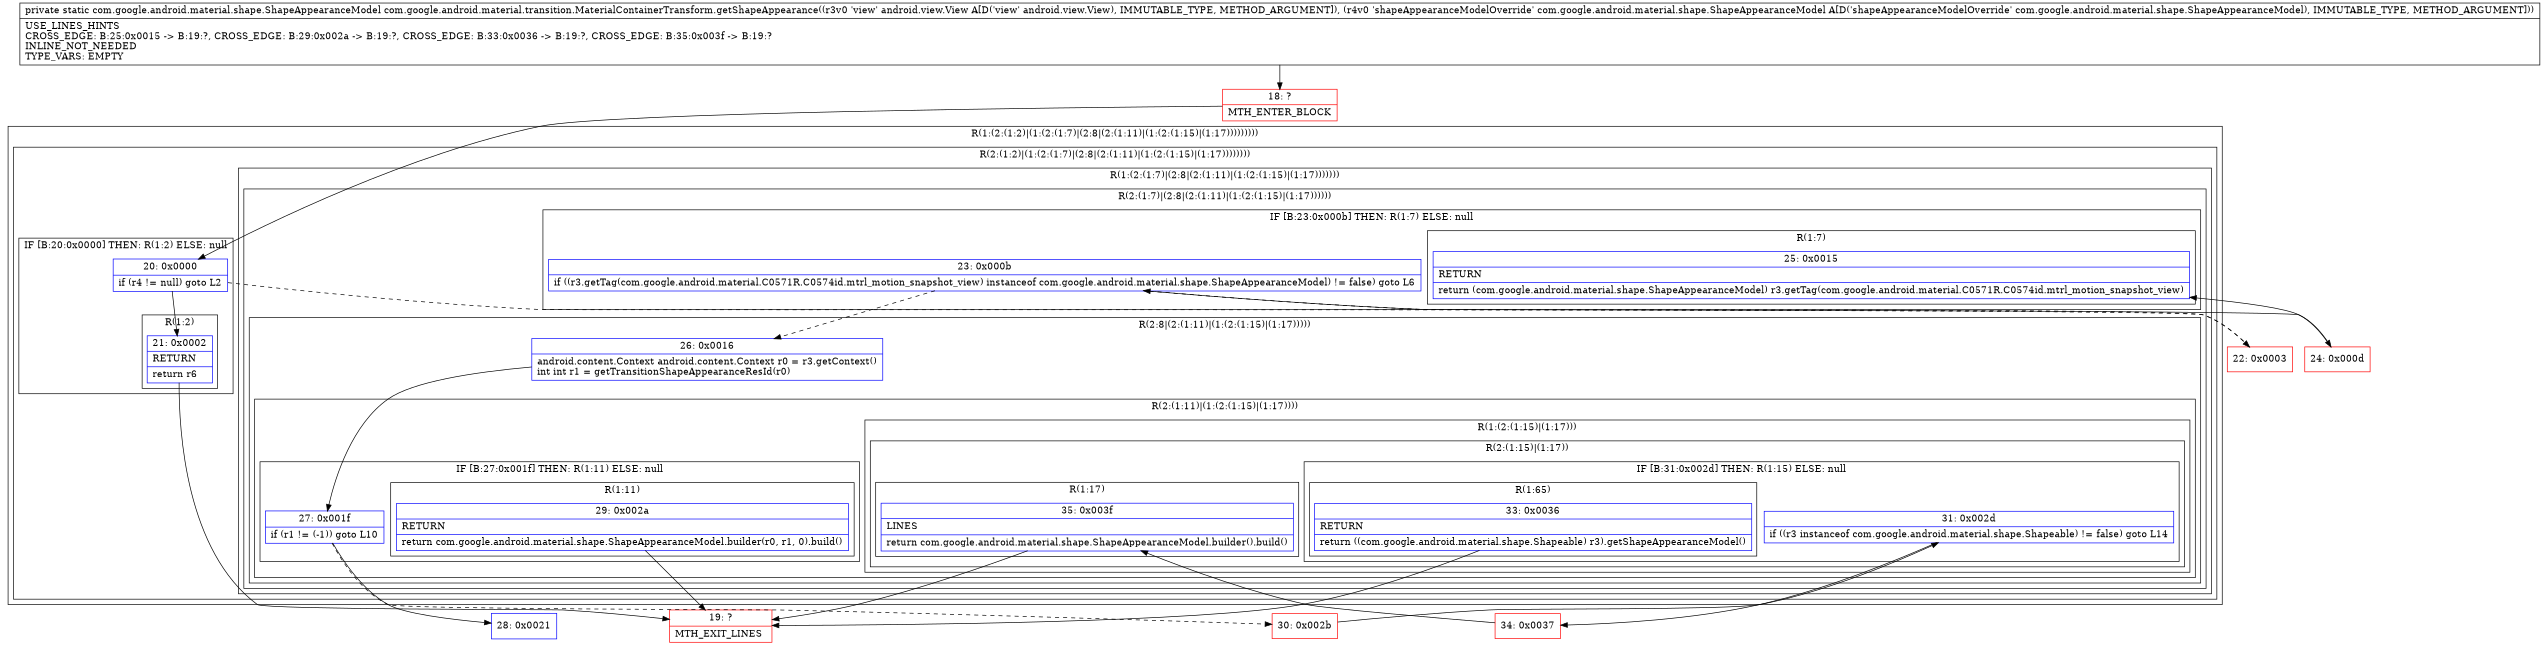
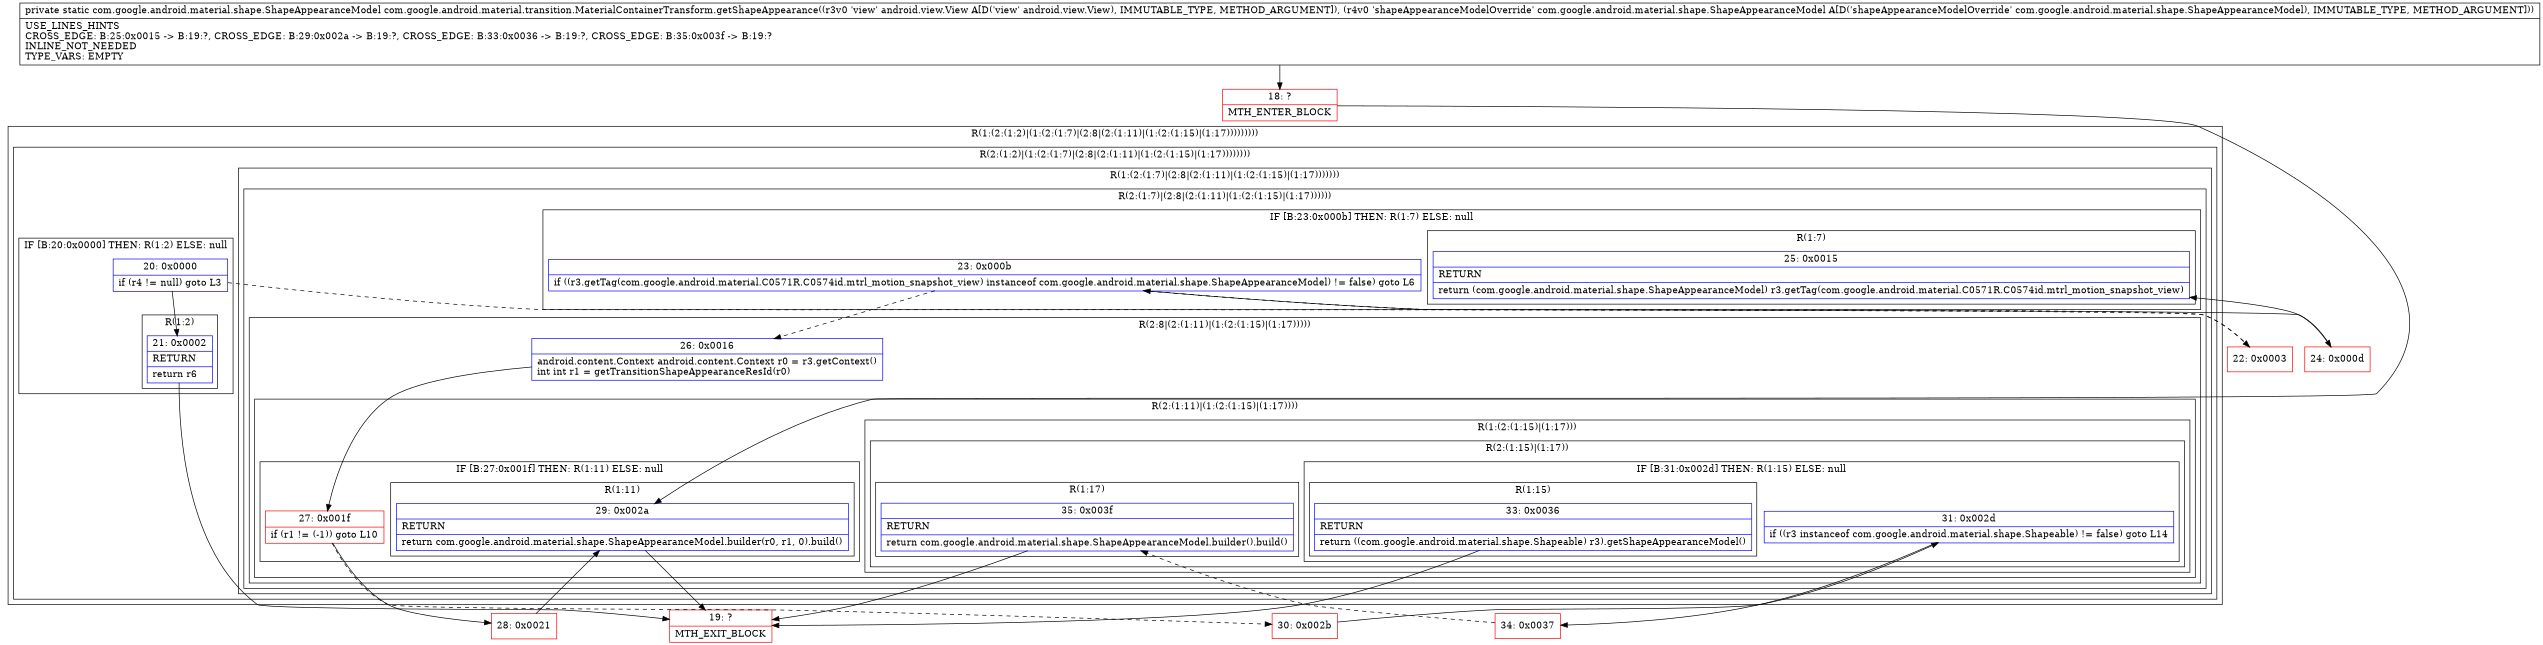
(701, 116) -> (2277, 396)
(170, 283) -> (170, 283)
(1533, 490) -> (1533, 490)
(902, 526) -> (908, 526)
(325, 527) -> (325, 527)
none -> (577, 573)
(1344, 609) -> (1344, 609)
(524, 626) -> (524, 626)
(719, 634) -> (721, 634)
